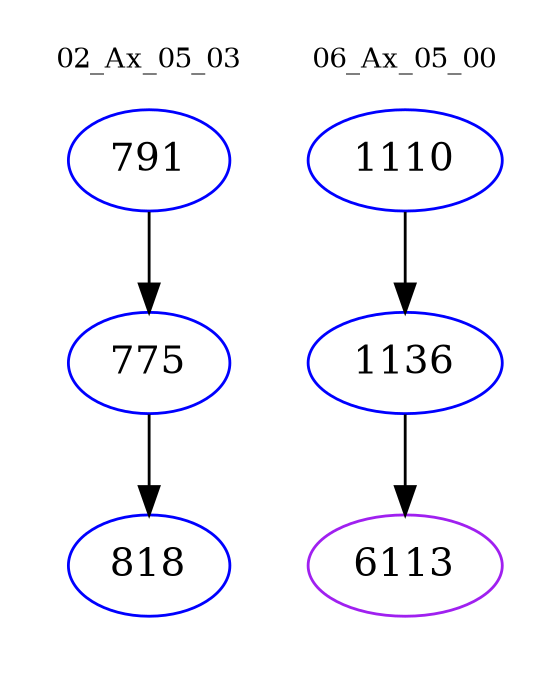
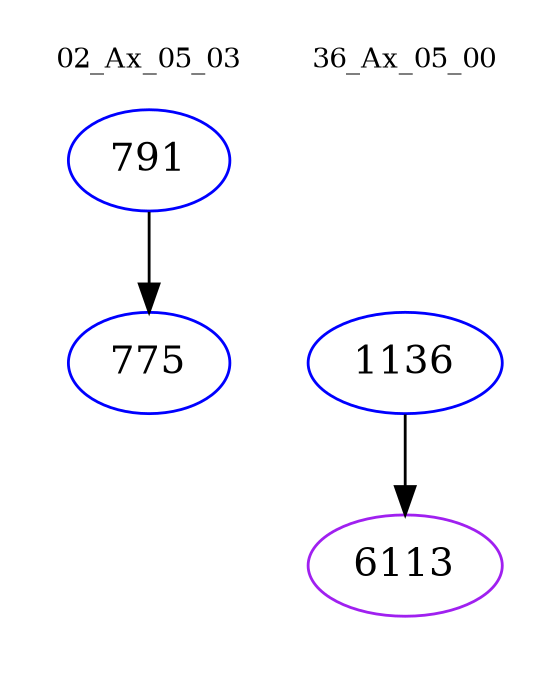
(405, 60) -> (405, 60)
(405, 160) -> none
(149, 566) -> none
